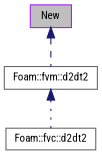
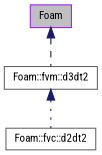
(51, 16) -> (51, 16)
(51, 78) -> (51, 78)
